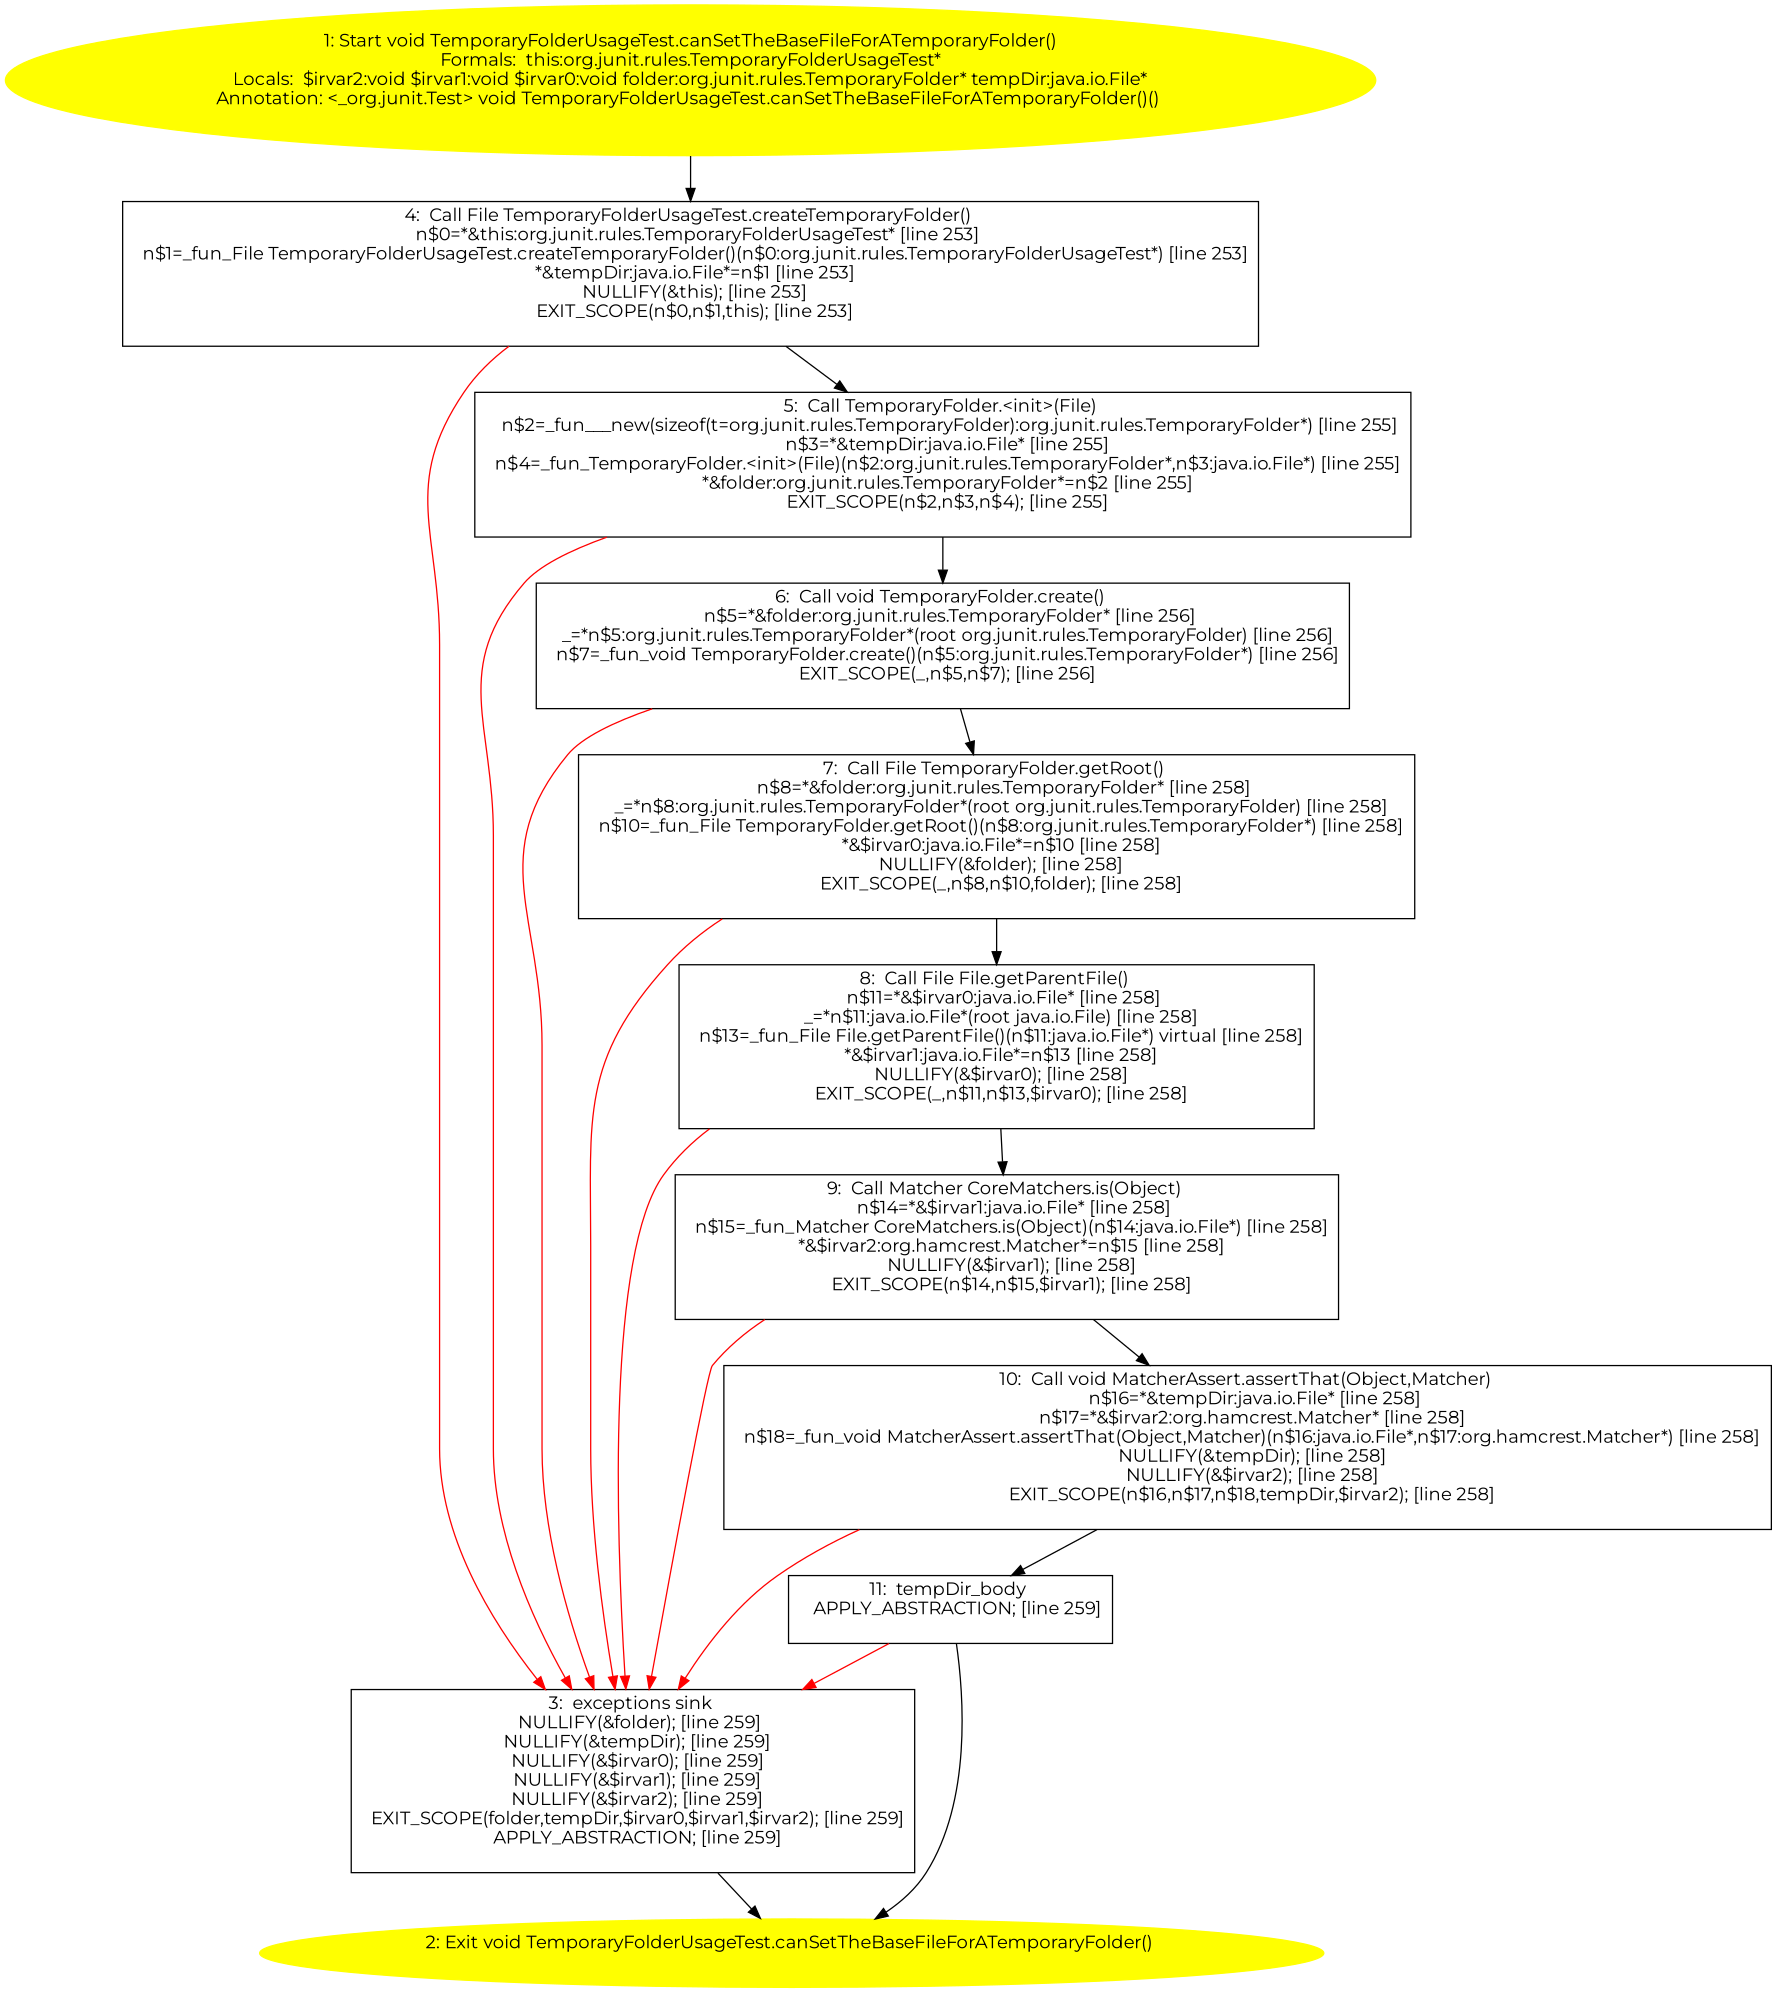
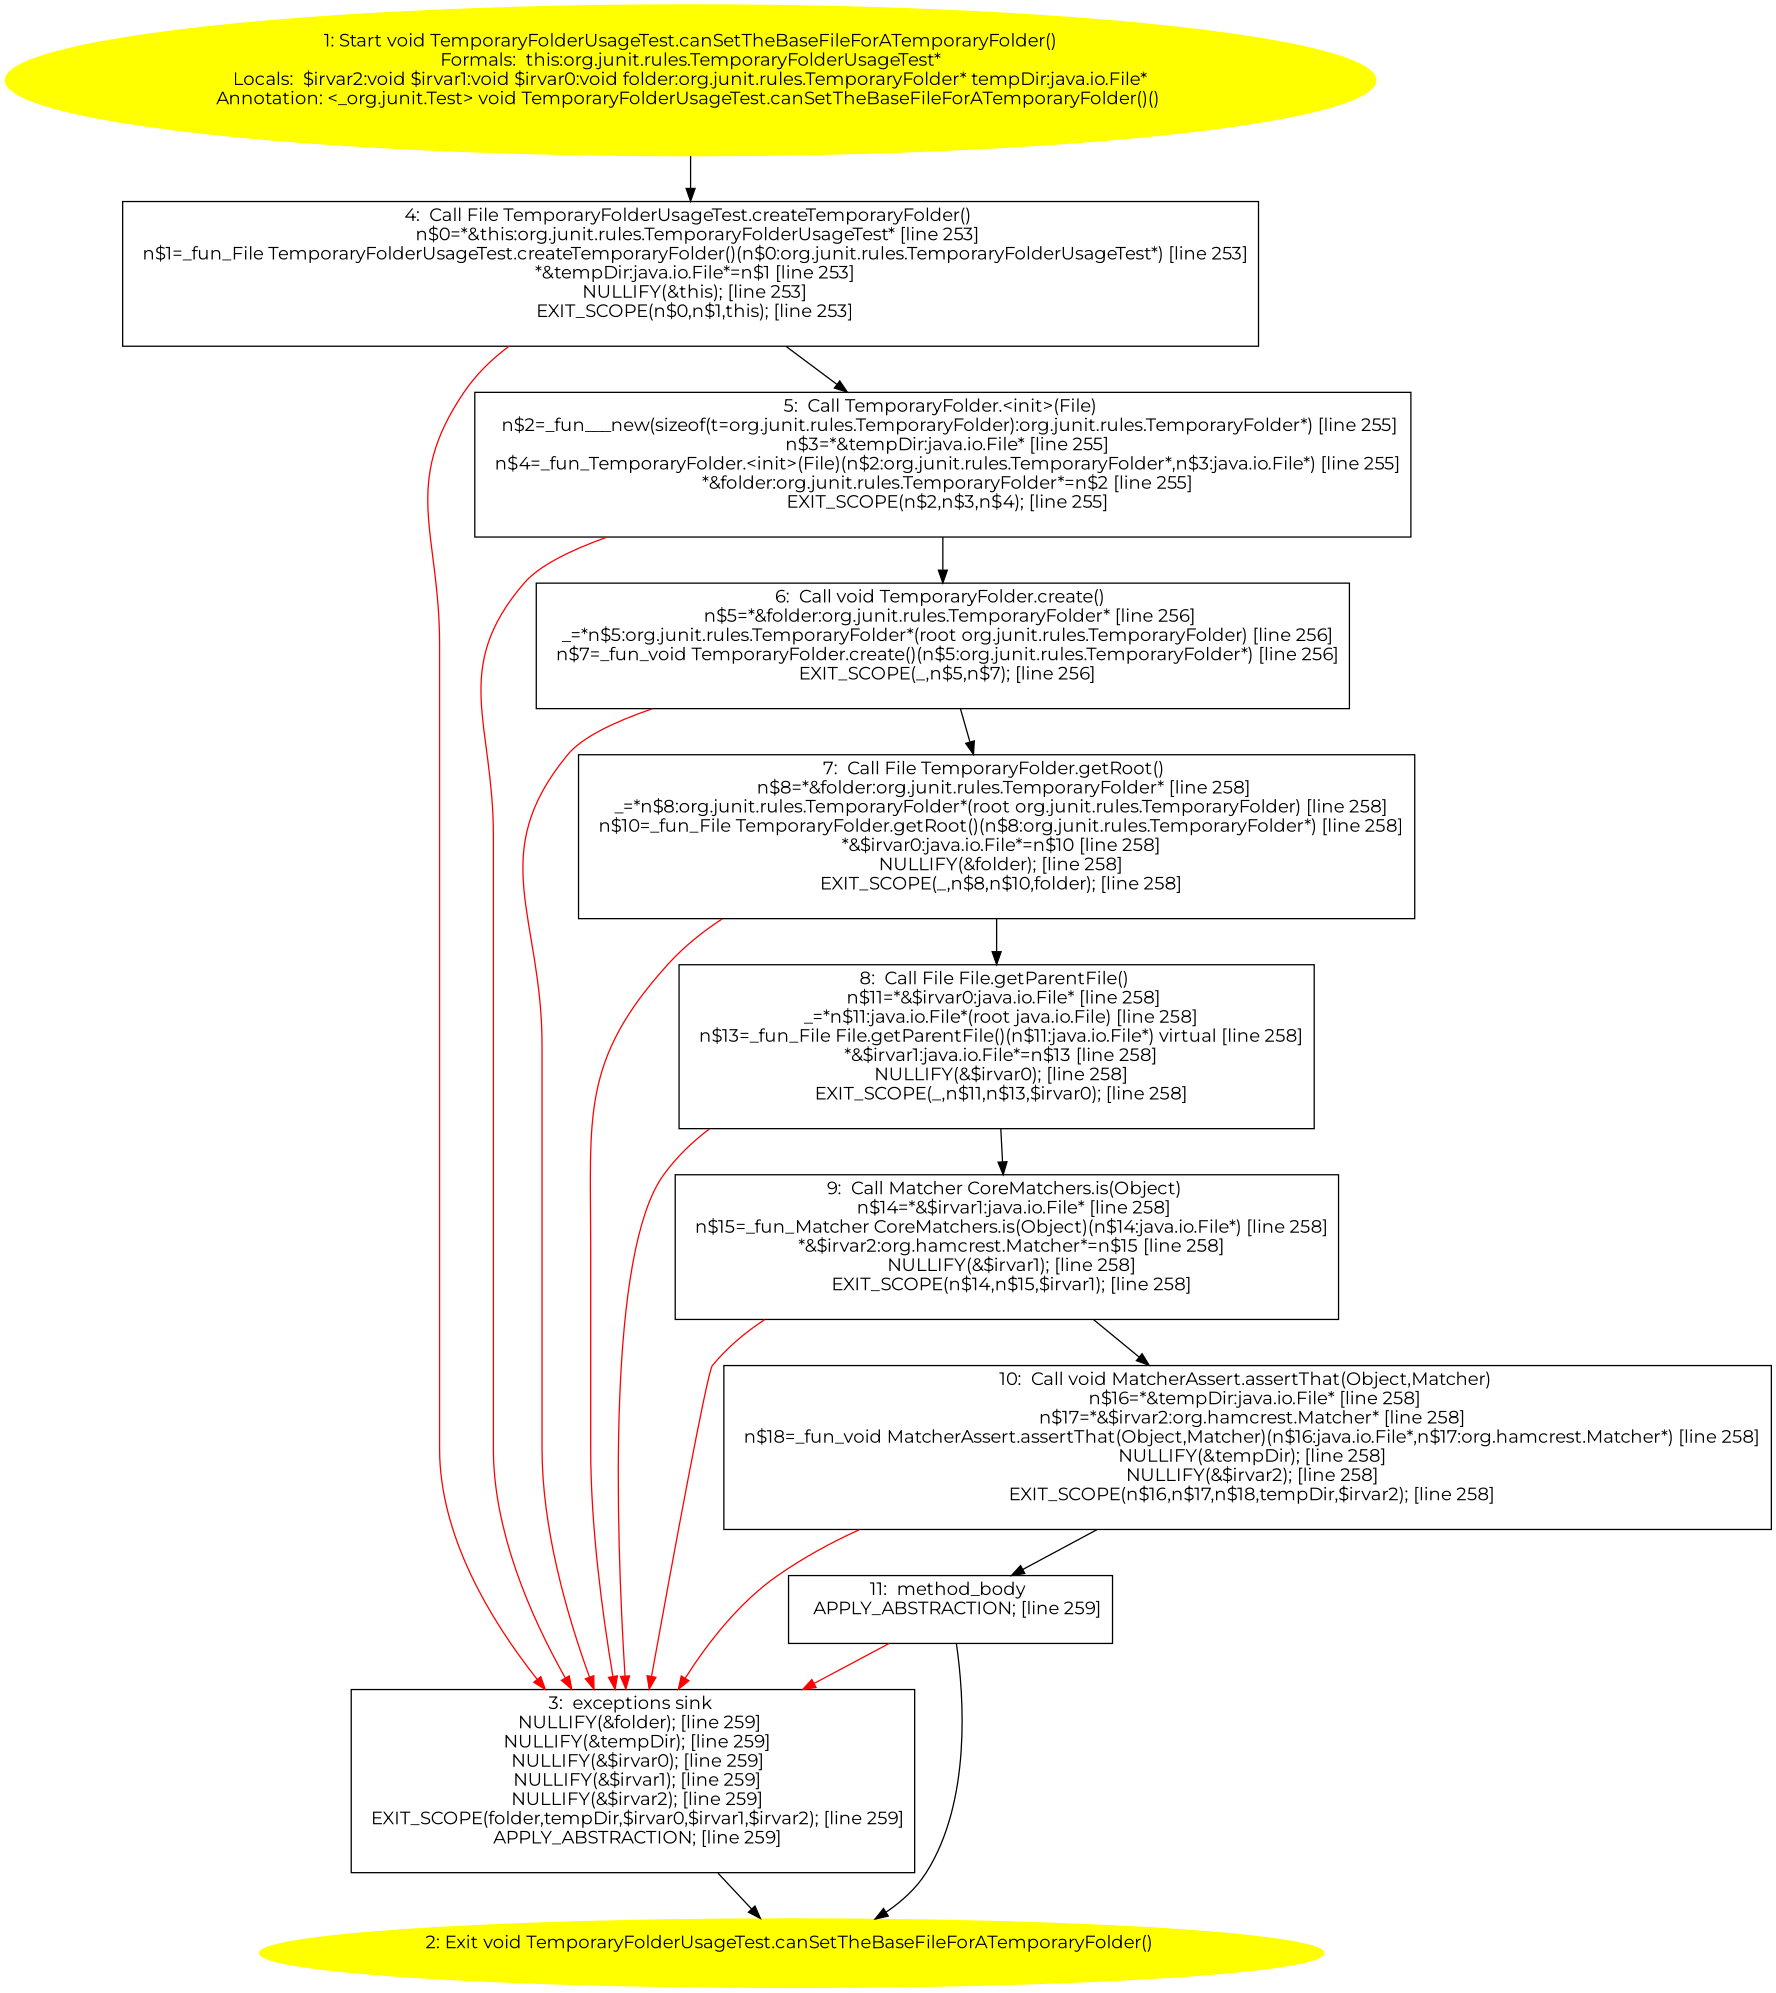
(951, 1609) -> (951, 1609)
